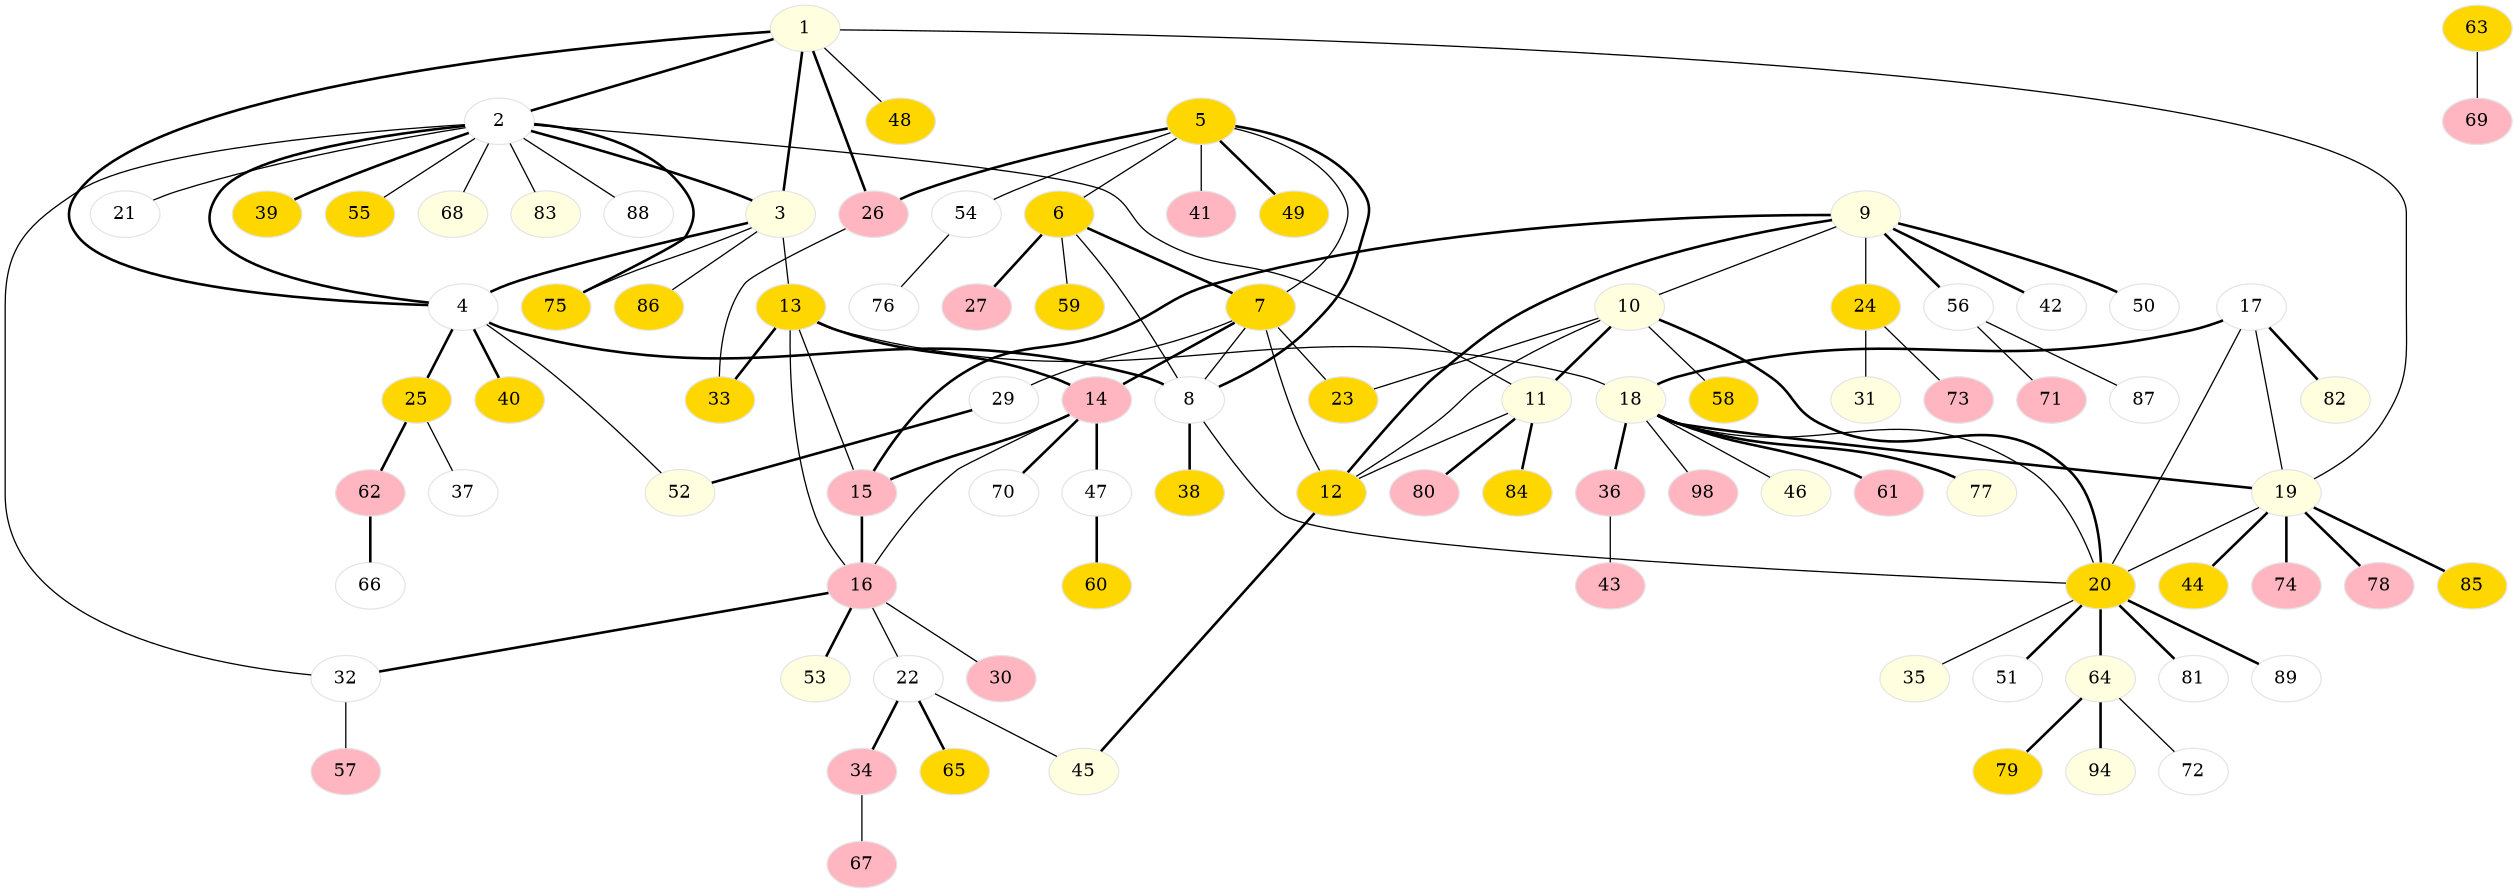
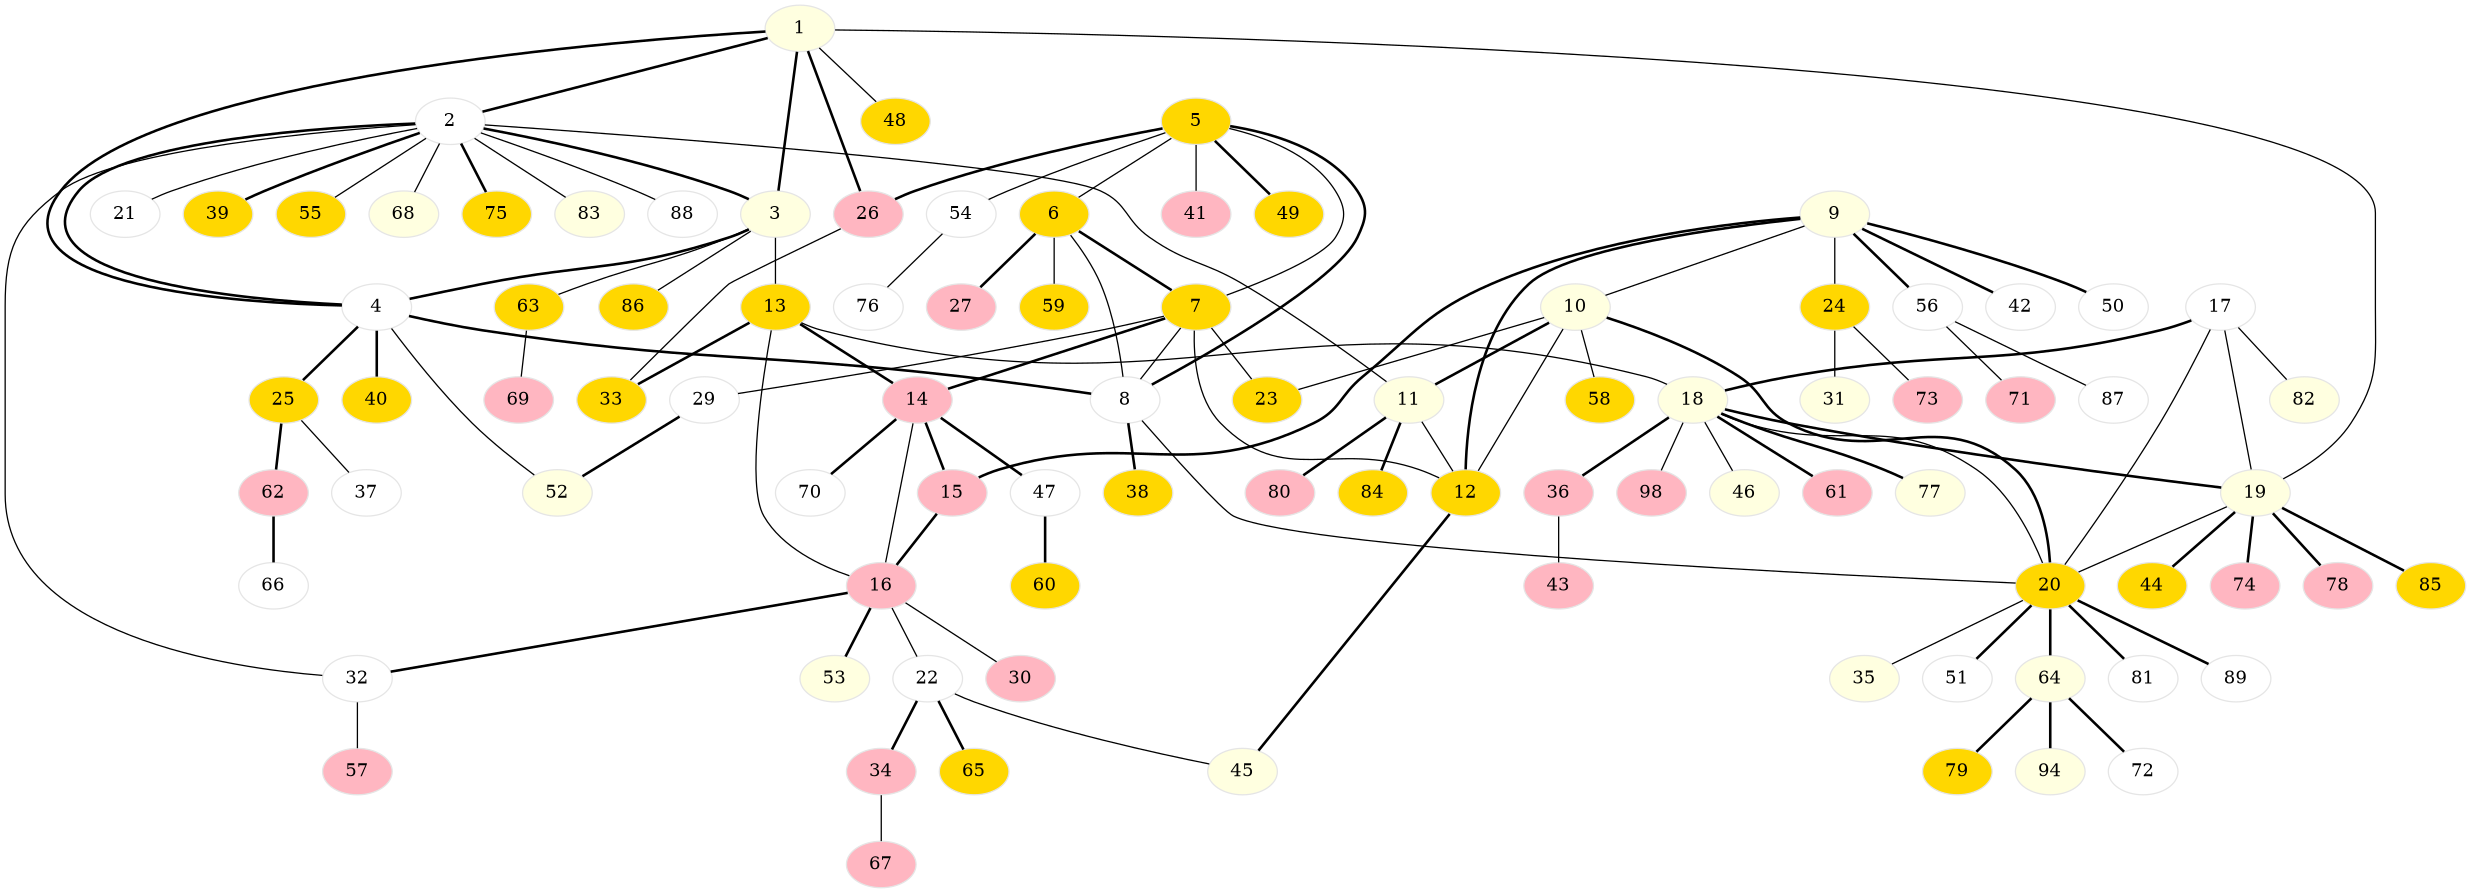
(667, 259) -> (630, 270)
(2293, 354) -> (2263, 354)
(826, 400) -> none
(2147, 725) -> (2097, 725)
